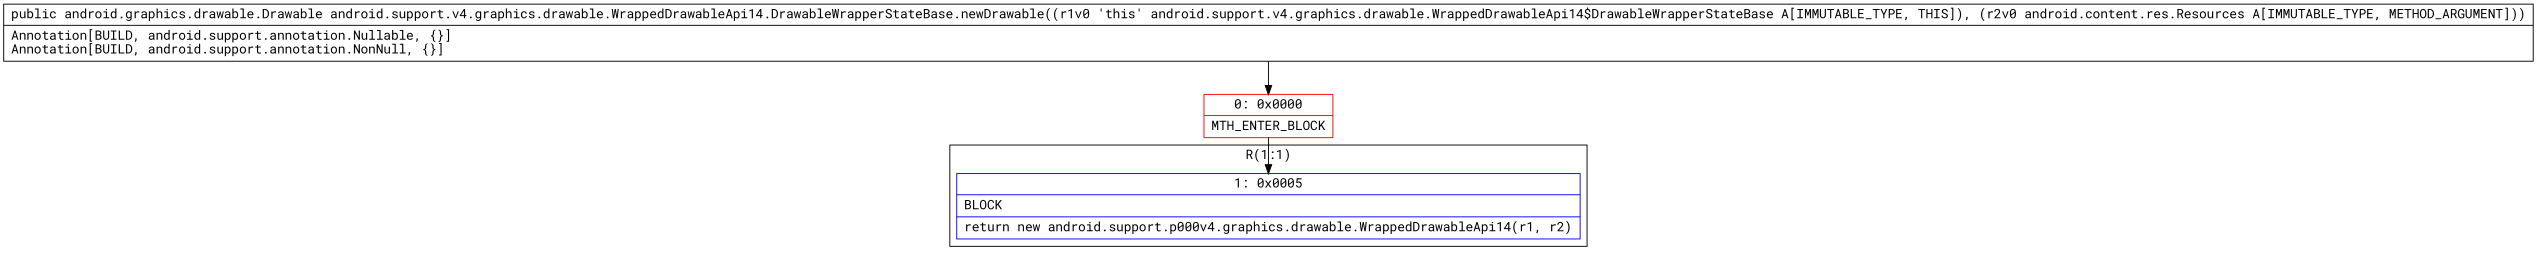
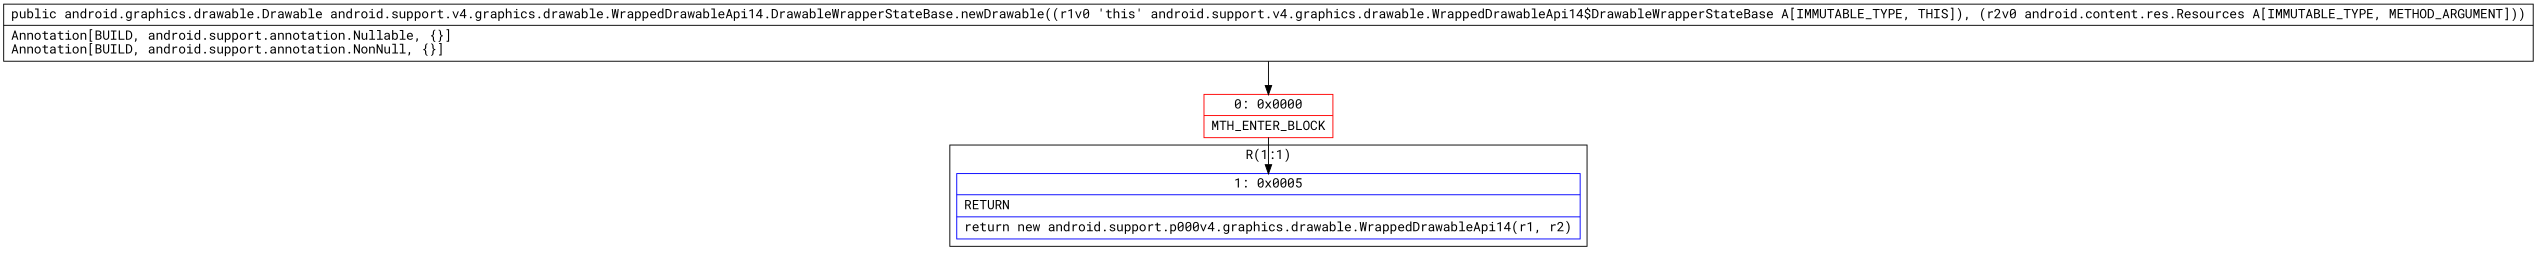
(983, 205) -> (987, 205)
